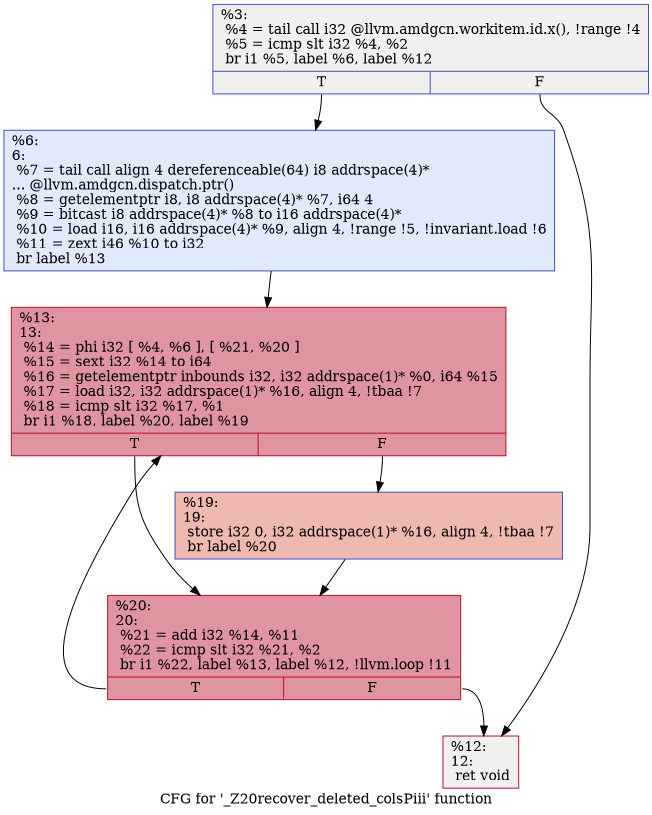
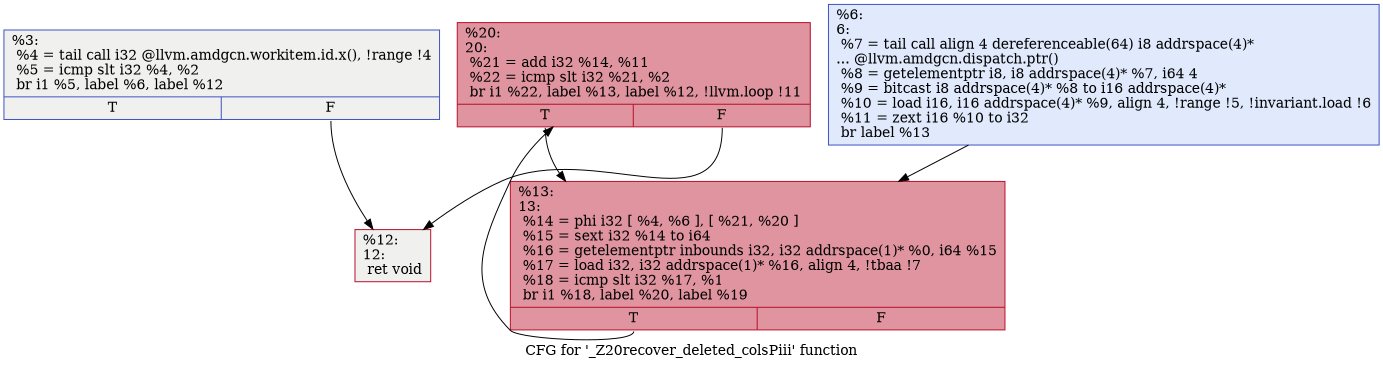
(321, 108) -> none
(108, 244) -> (933, 118)
(369, 526) -> none
